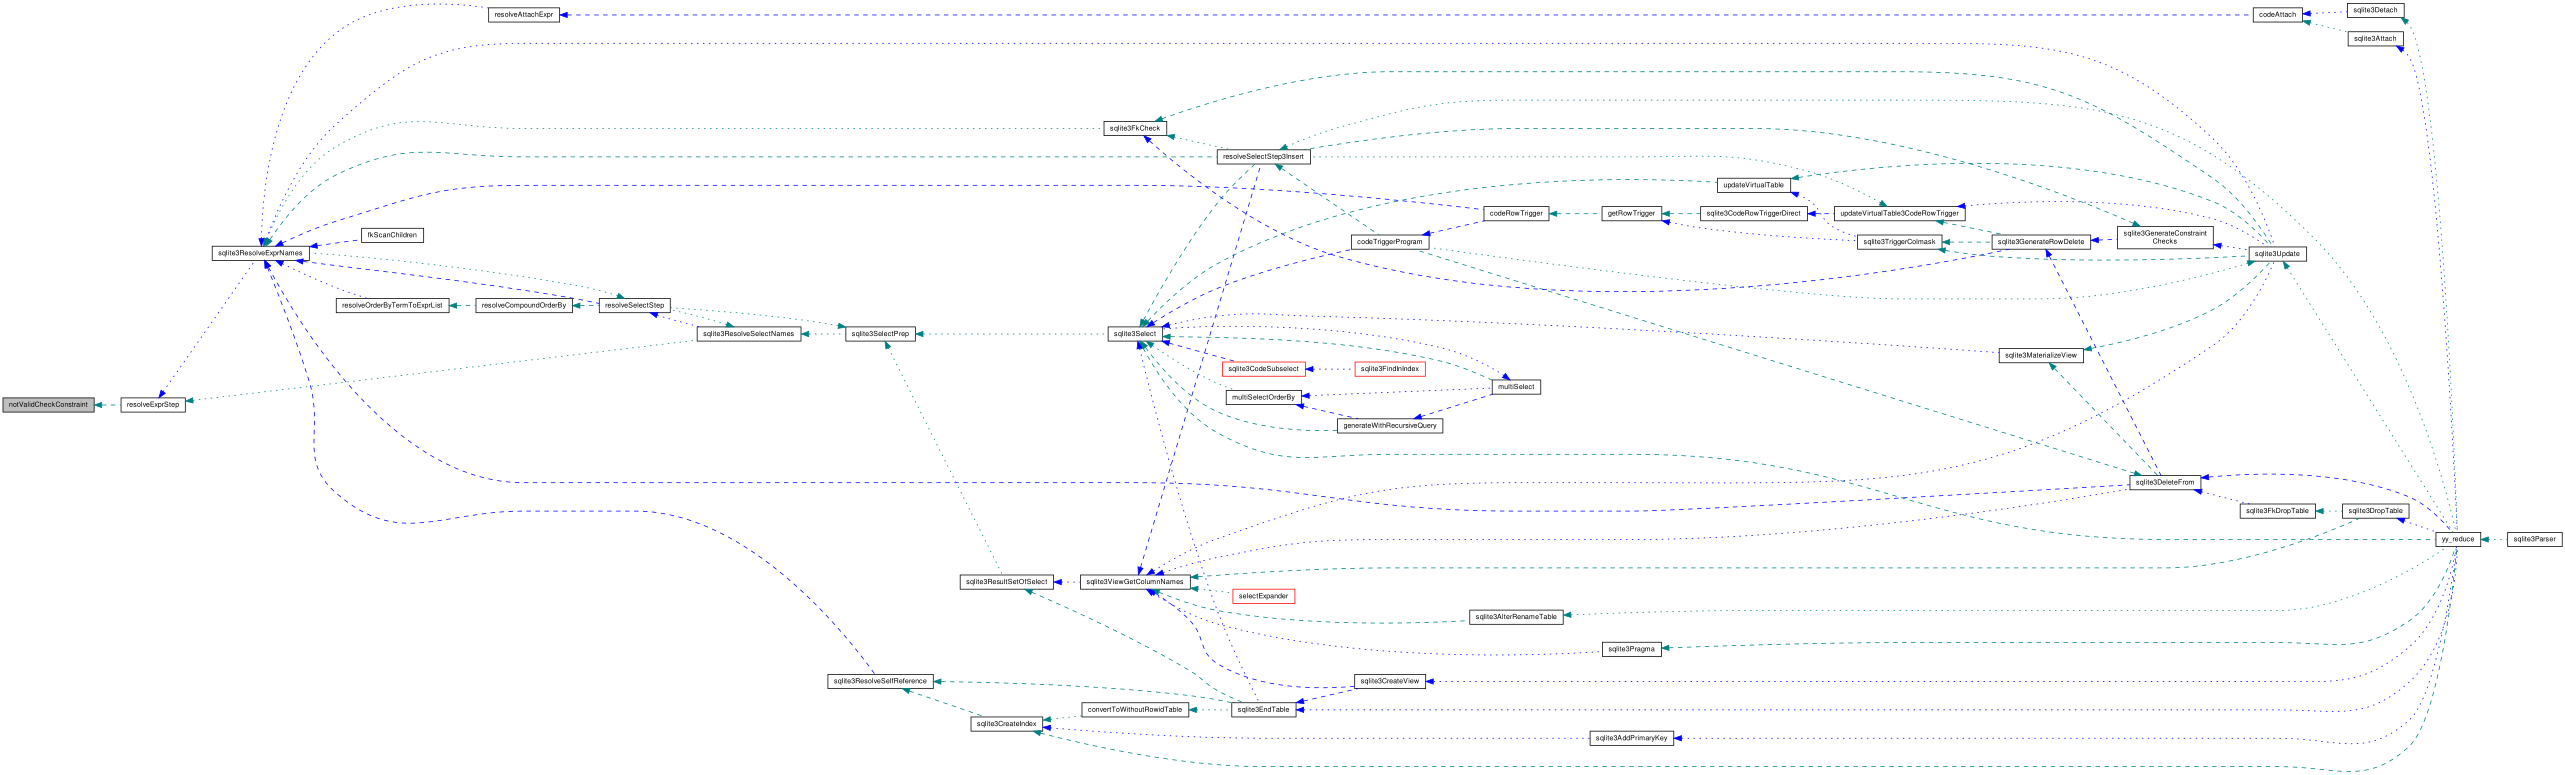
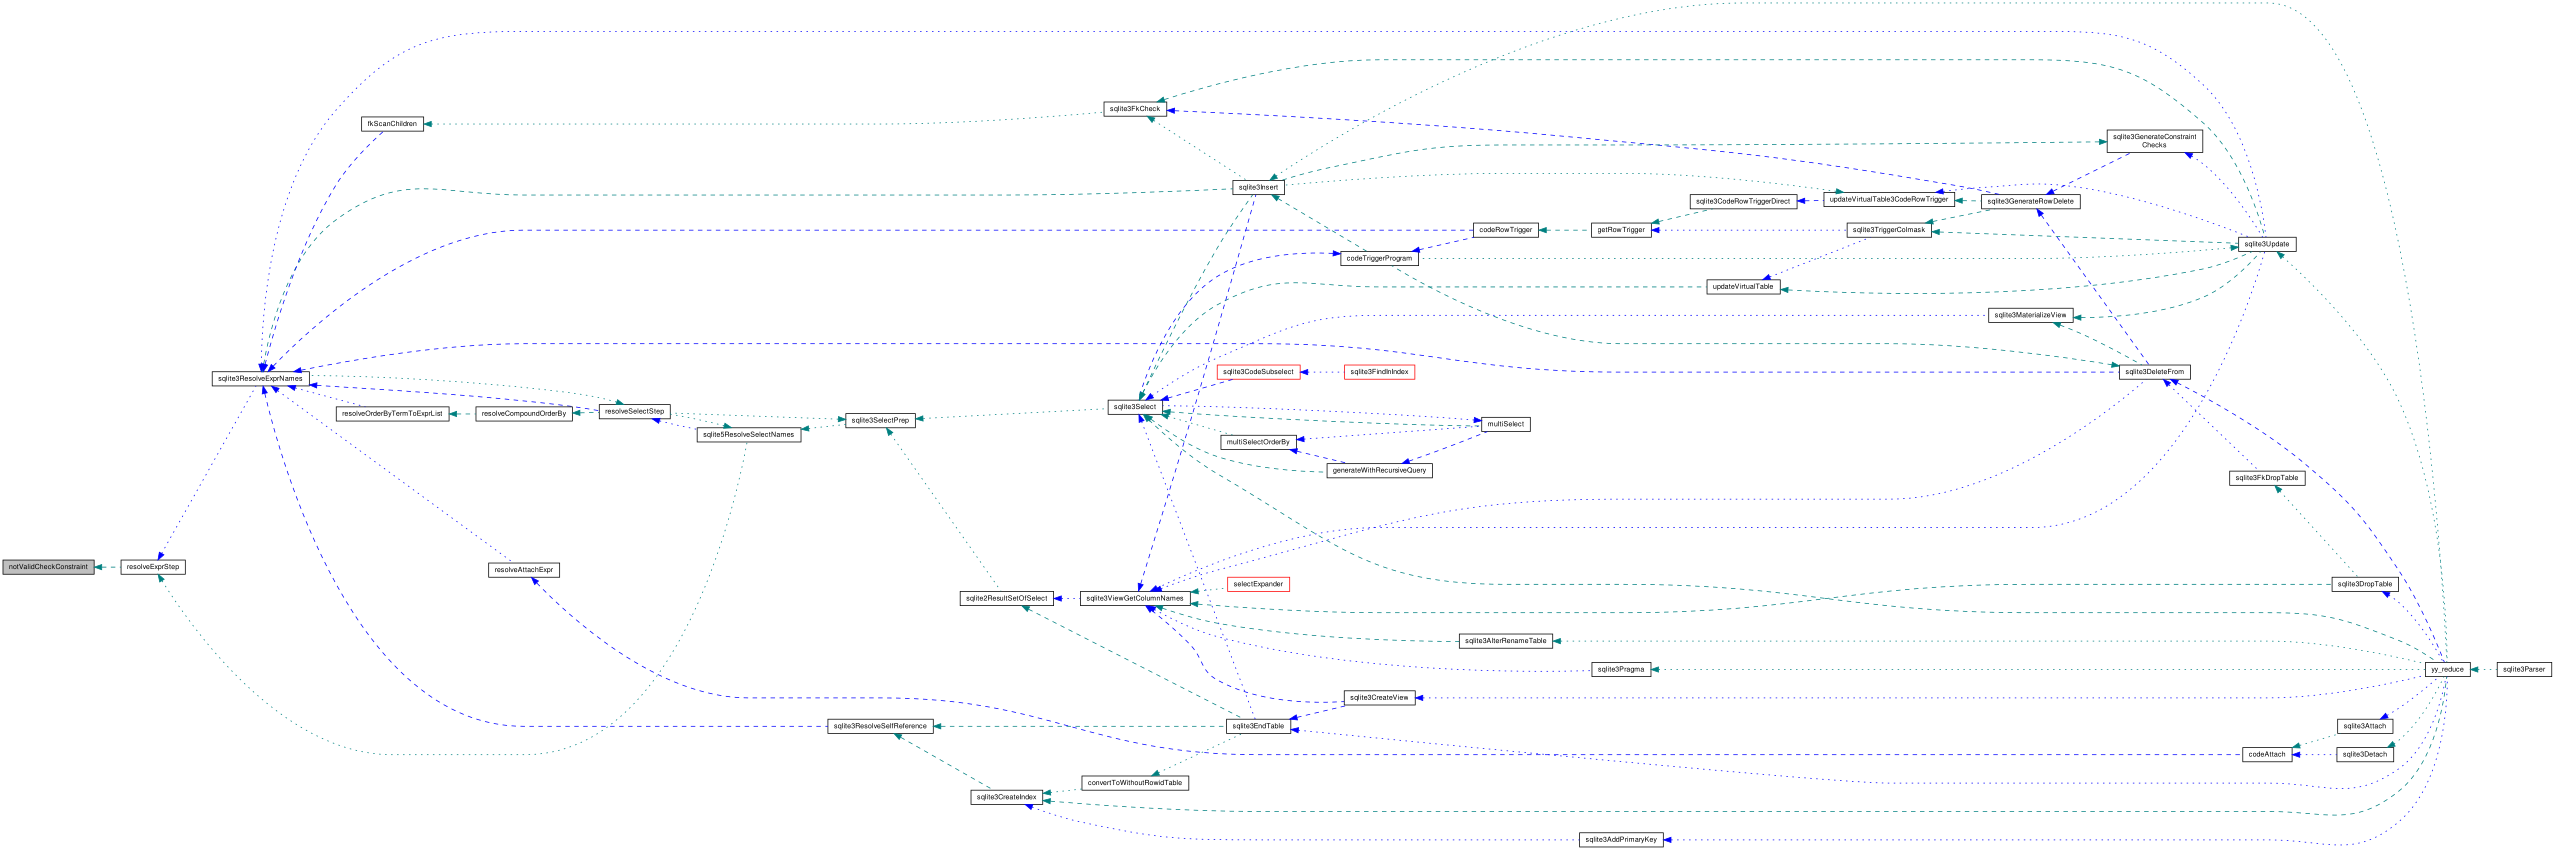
(659, 128) -> (768, 124)
(1264, 157) -> (1259, 188)
(1249, 277) -> (1206, 286)
(749, 334) -> (749, 435)
(1007, 582) -> (1007, 599)
(2086, 643) -> (2042, 670)
